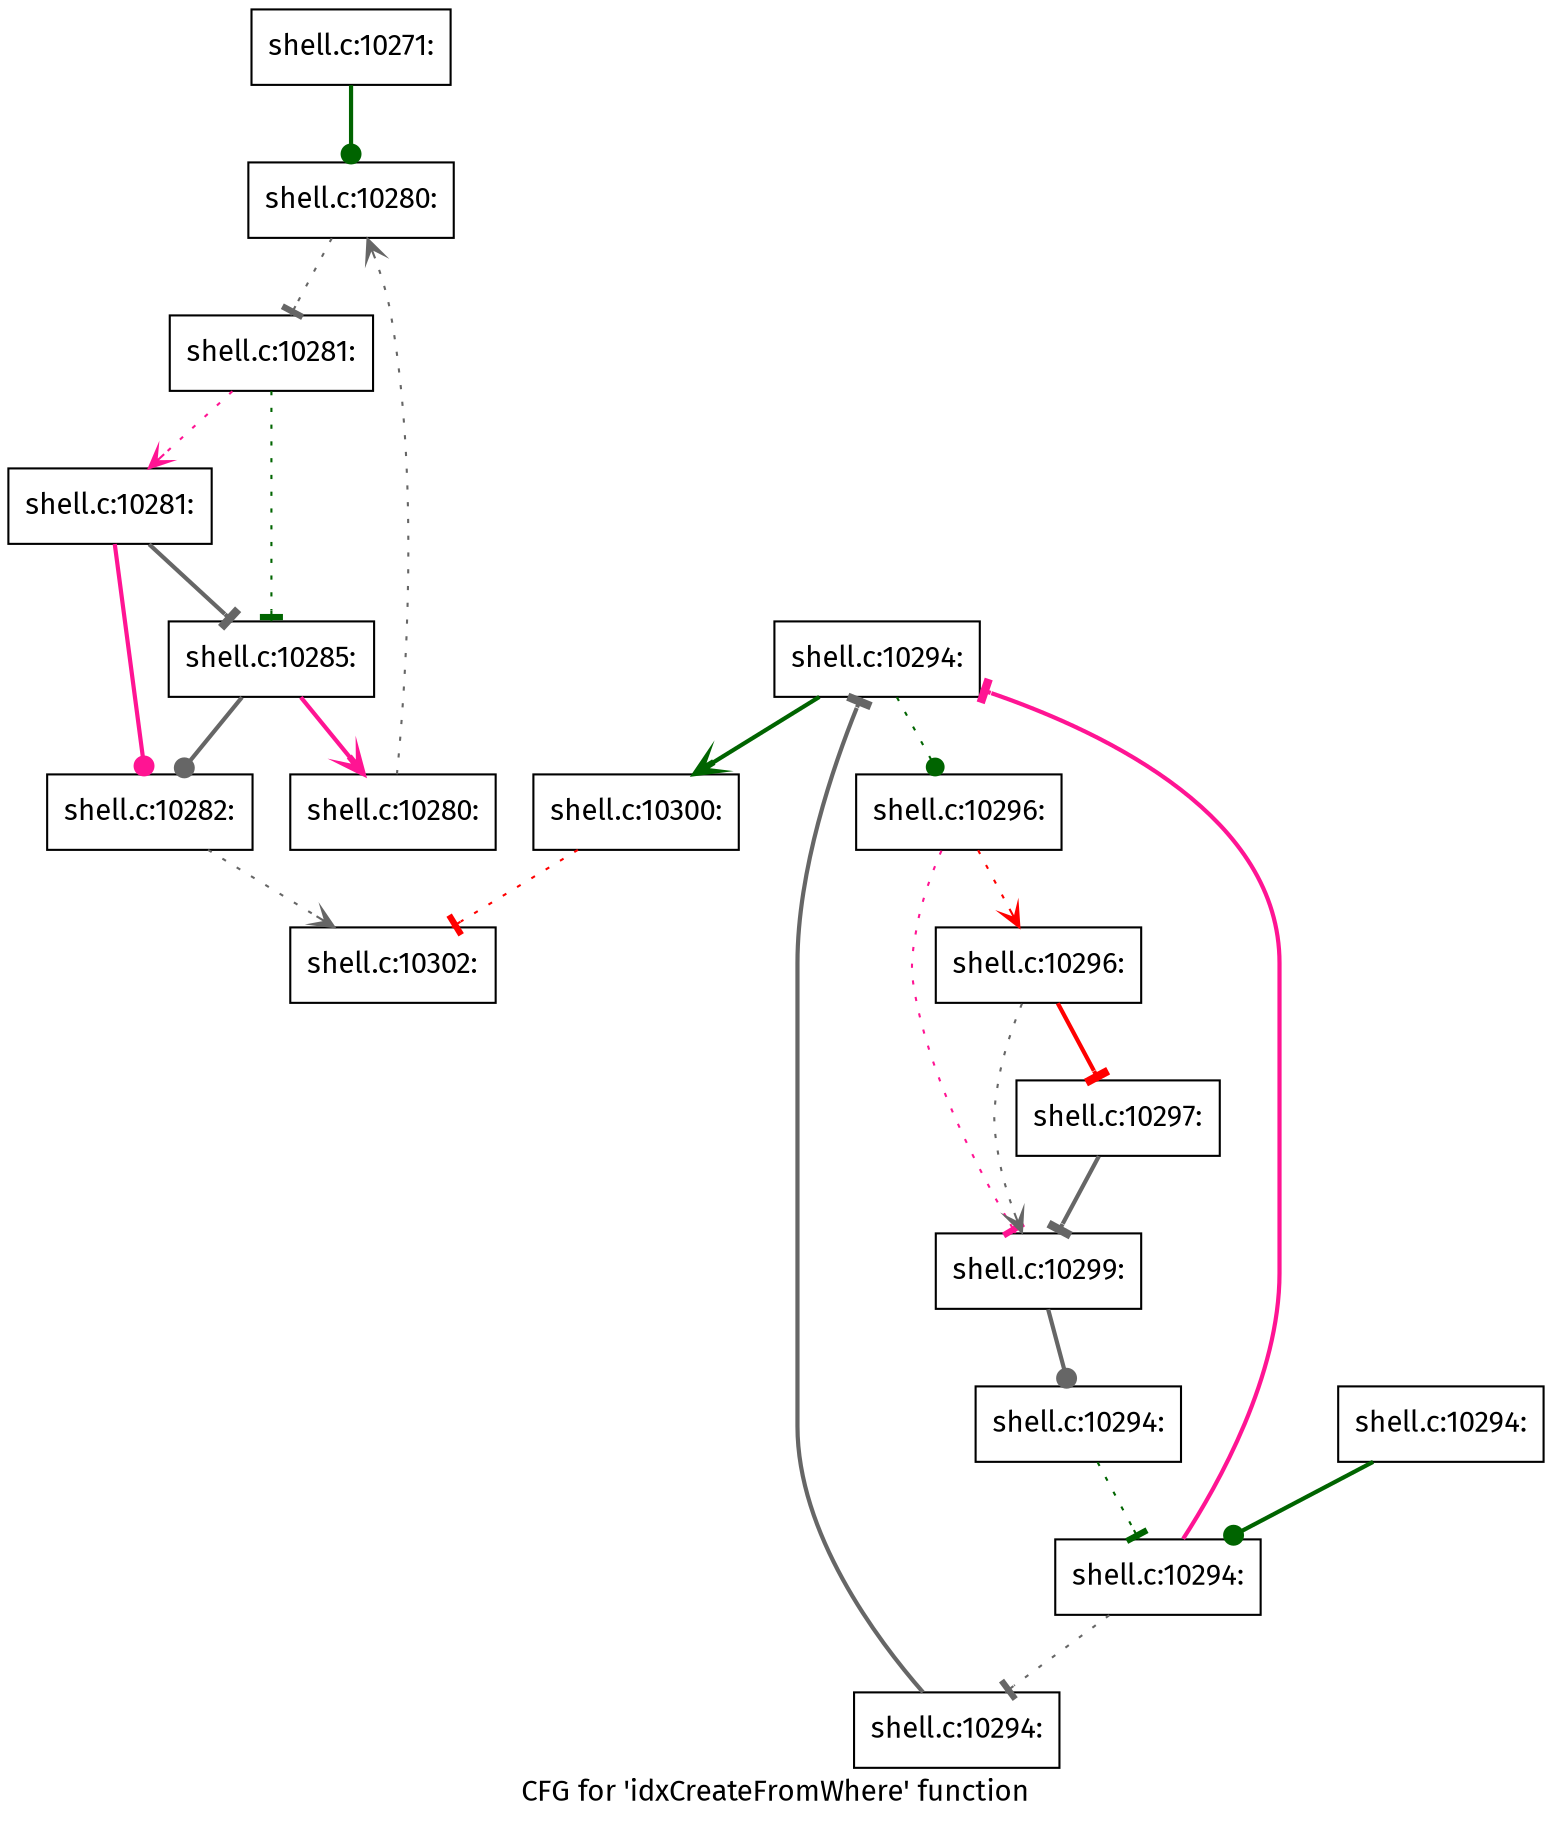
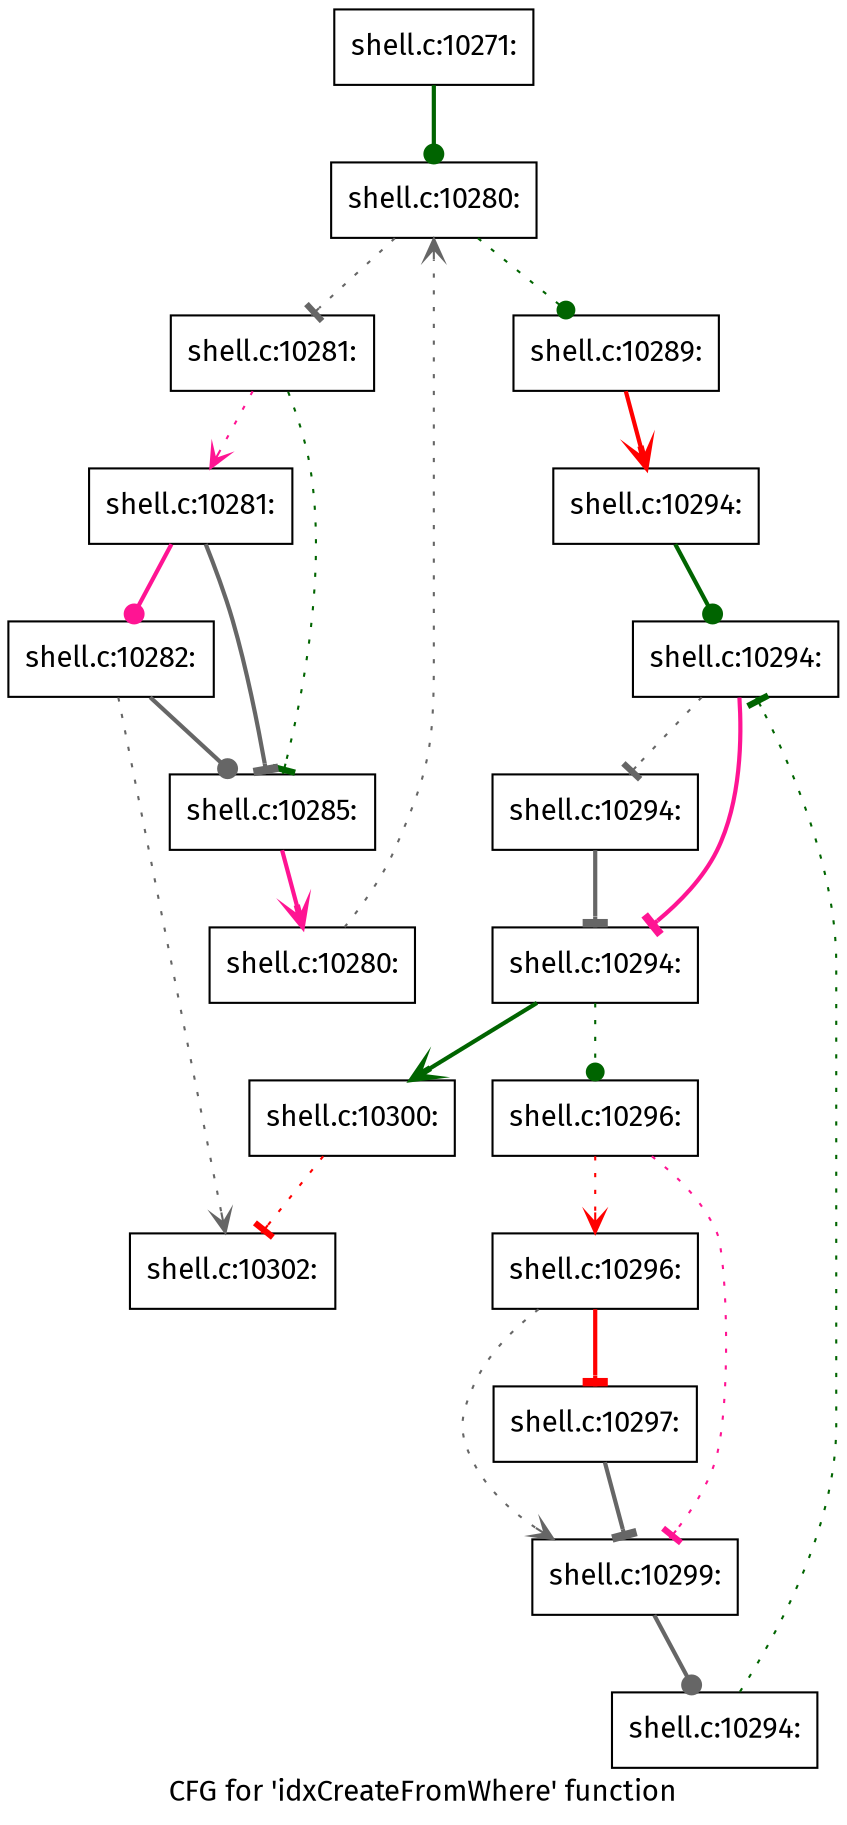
none -> (616, 353)
(216, 729) -> (186, 730)
